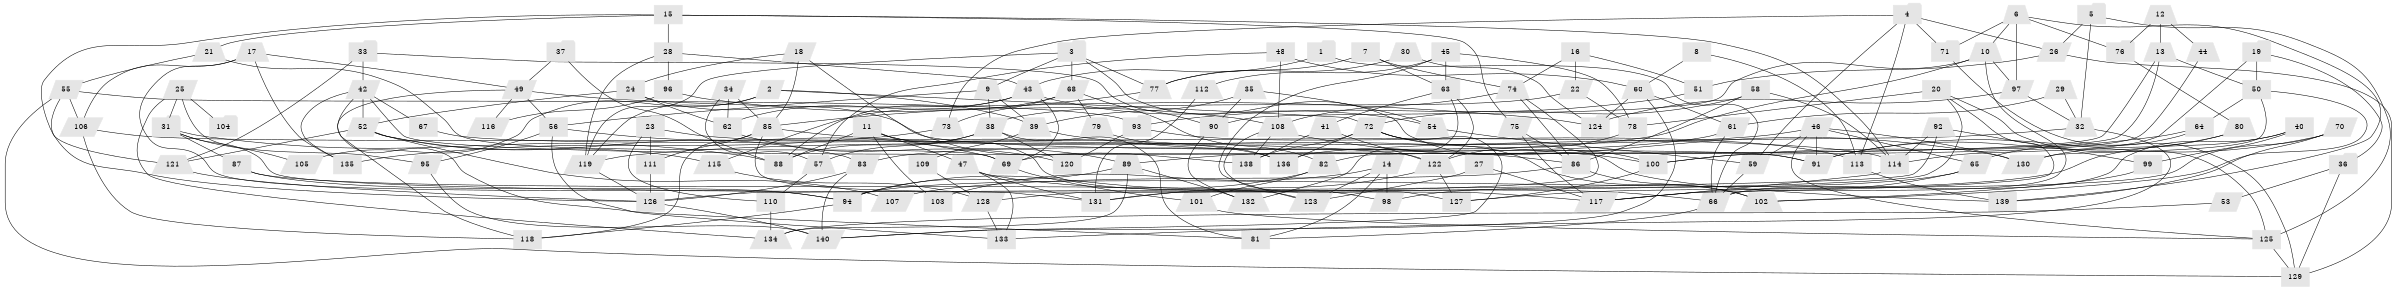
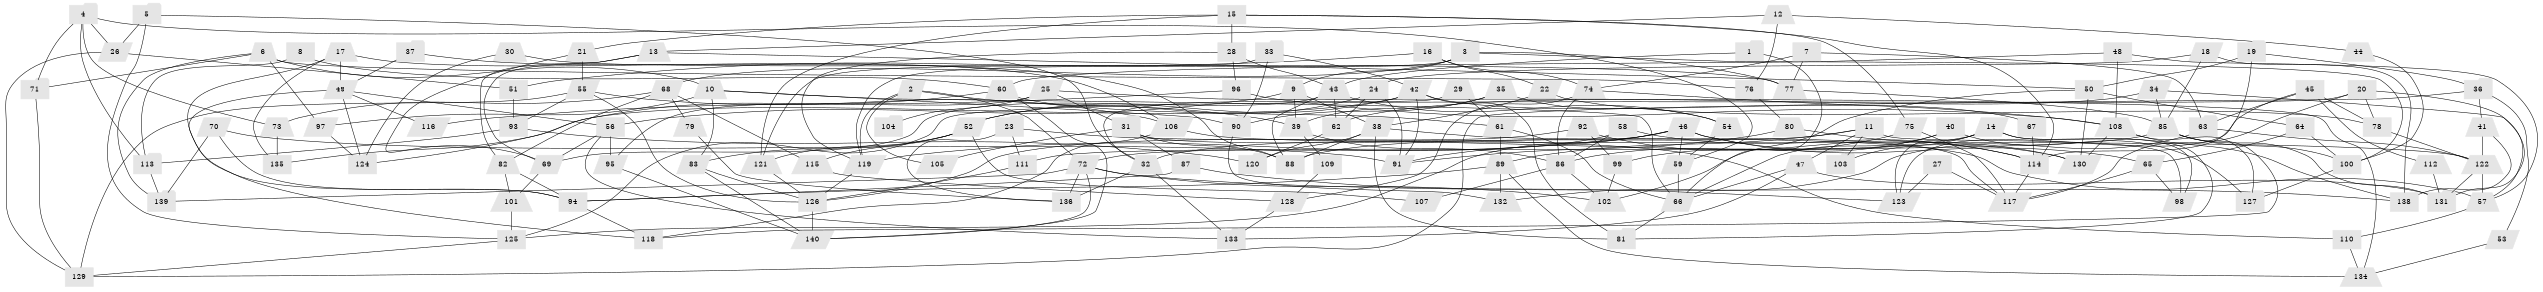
(1403, 101) -> (2481, 111)
(2049, 108) -> (1566, 145)
(1446, 183) -> (2482, 183)
